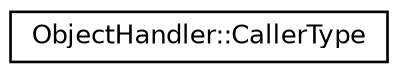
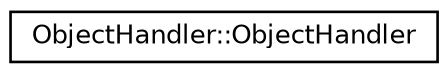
(199, 37) -> (224, 37)
